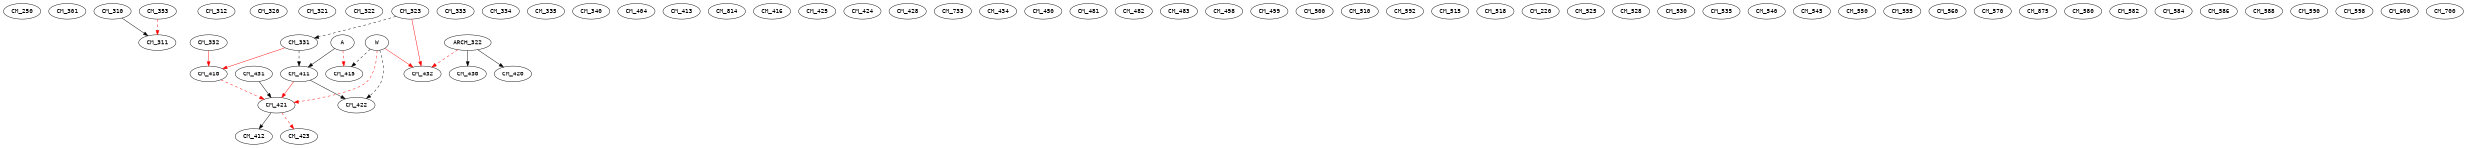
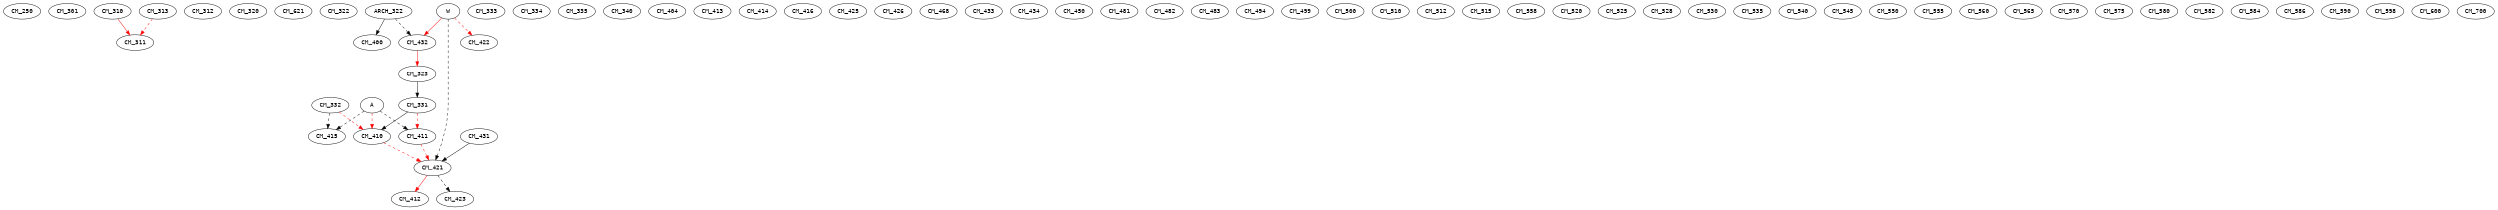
(158, 11) -> (158, 11)
(317, 11) -> (293, 11)
(727, 11) -> (758, 11)
(862, 11) -> (893, 11)
(908, 11) -> (939, 11)
(953, 11) -> (984, 11)
(1224, 11) -> (1255, 11)
(1405, 11) -> (1436, 11)
(1495, 11) -> (1526, 11)
(1541, 11) -> (1571, 11)
none -> (2024, 11)
(2038, 11) -> (2114, 11)
(2264, 11) -> none
(133, 26) -> (123, 25)
(357, 27) -> (417, 87)
(416, 40) -> (417, 56)
(209, 56) -> (348, 118)
(299, 56) -> (417, 119)
(323, 56) -> (392, 119)
(343, 56) -> (353, 118)
(362, 56) -> (329, 119)
(447, 57) -> (402, 25)
(256, 58) -> (397, 119)
(468, 74) -> none
(513, 74) -> (372, 43)
(383, 75) -> (462, 25)
(289, 88) -> (424, 150)
(326, 88) -> none
(350, 90) -> (448, 88)
(266, 119) -> (423, 182)
(286, 119) -> (442, 182)
none -> (372, 119)
